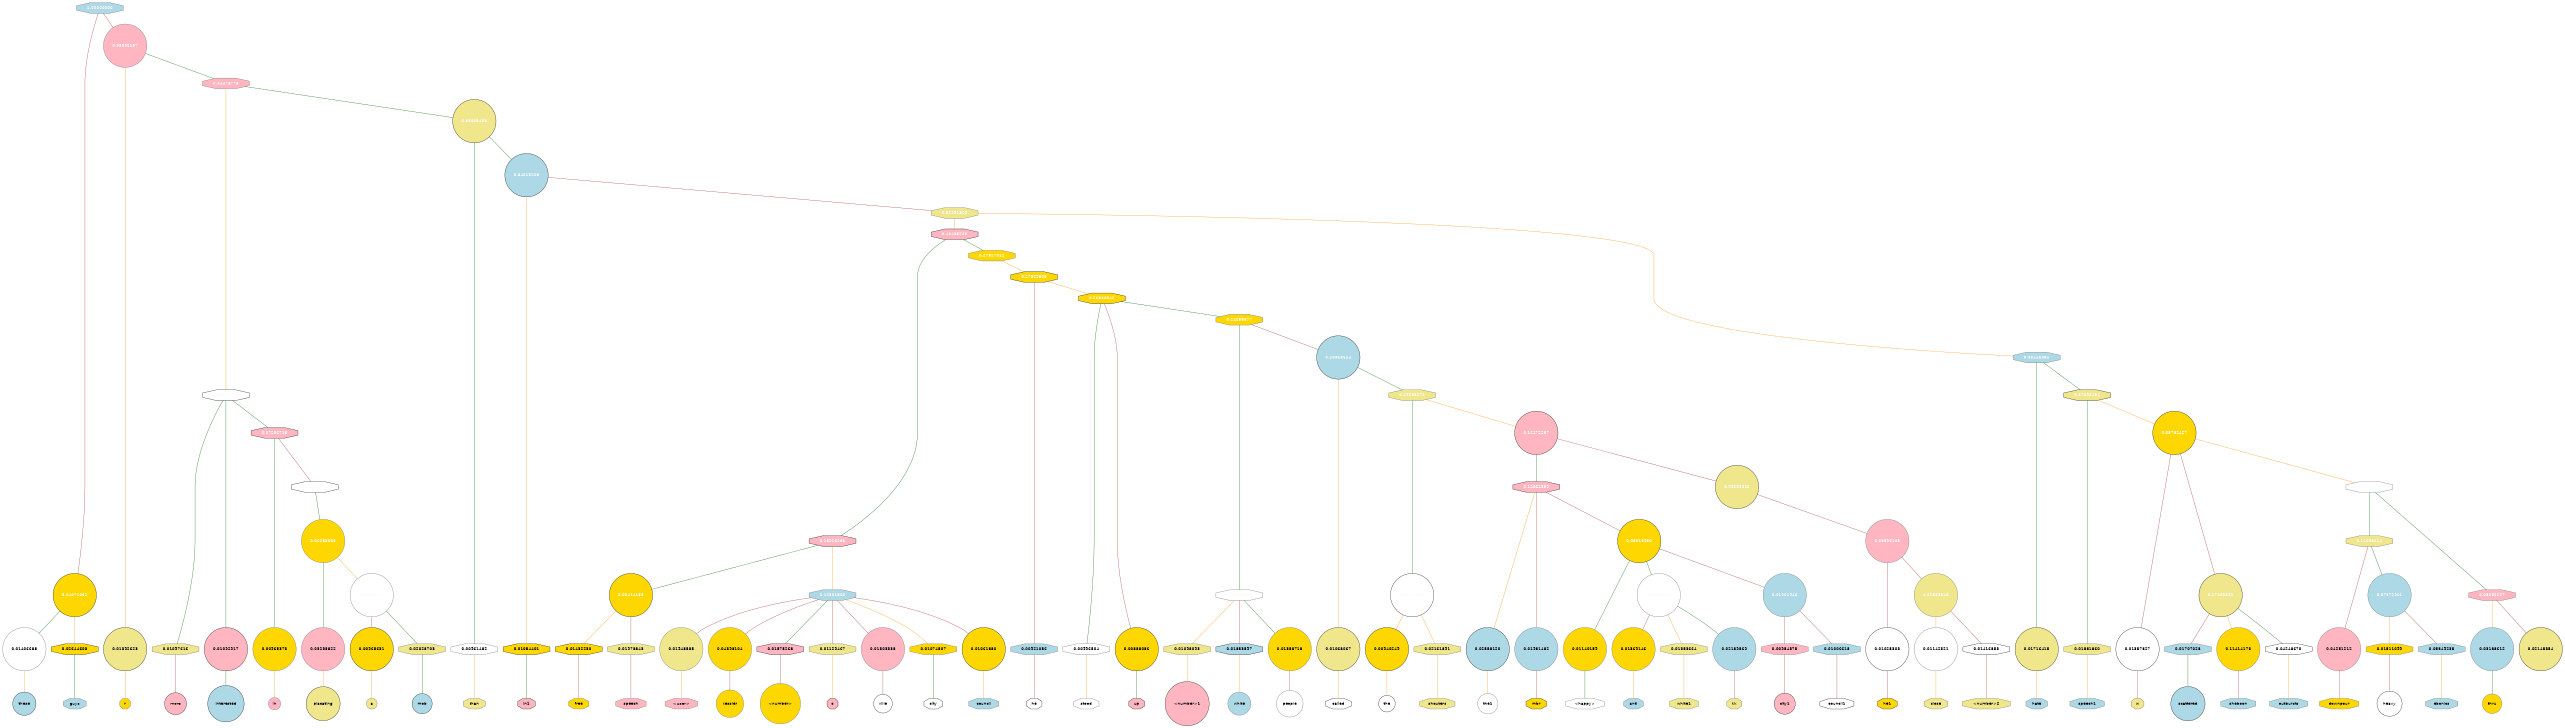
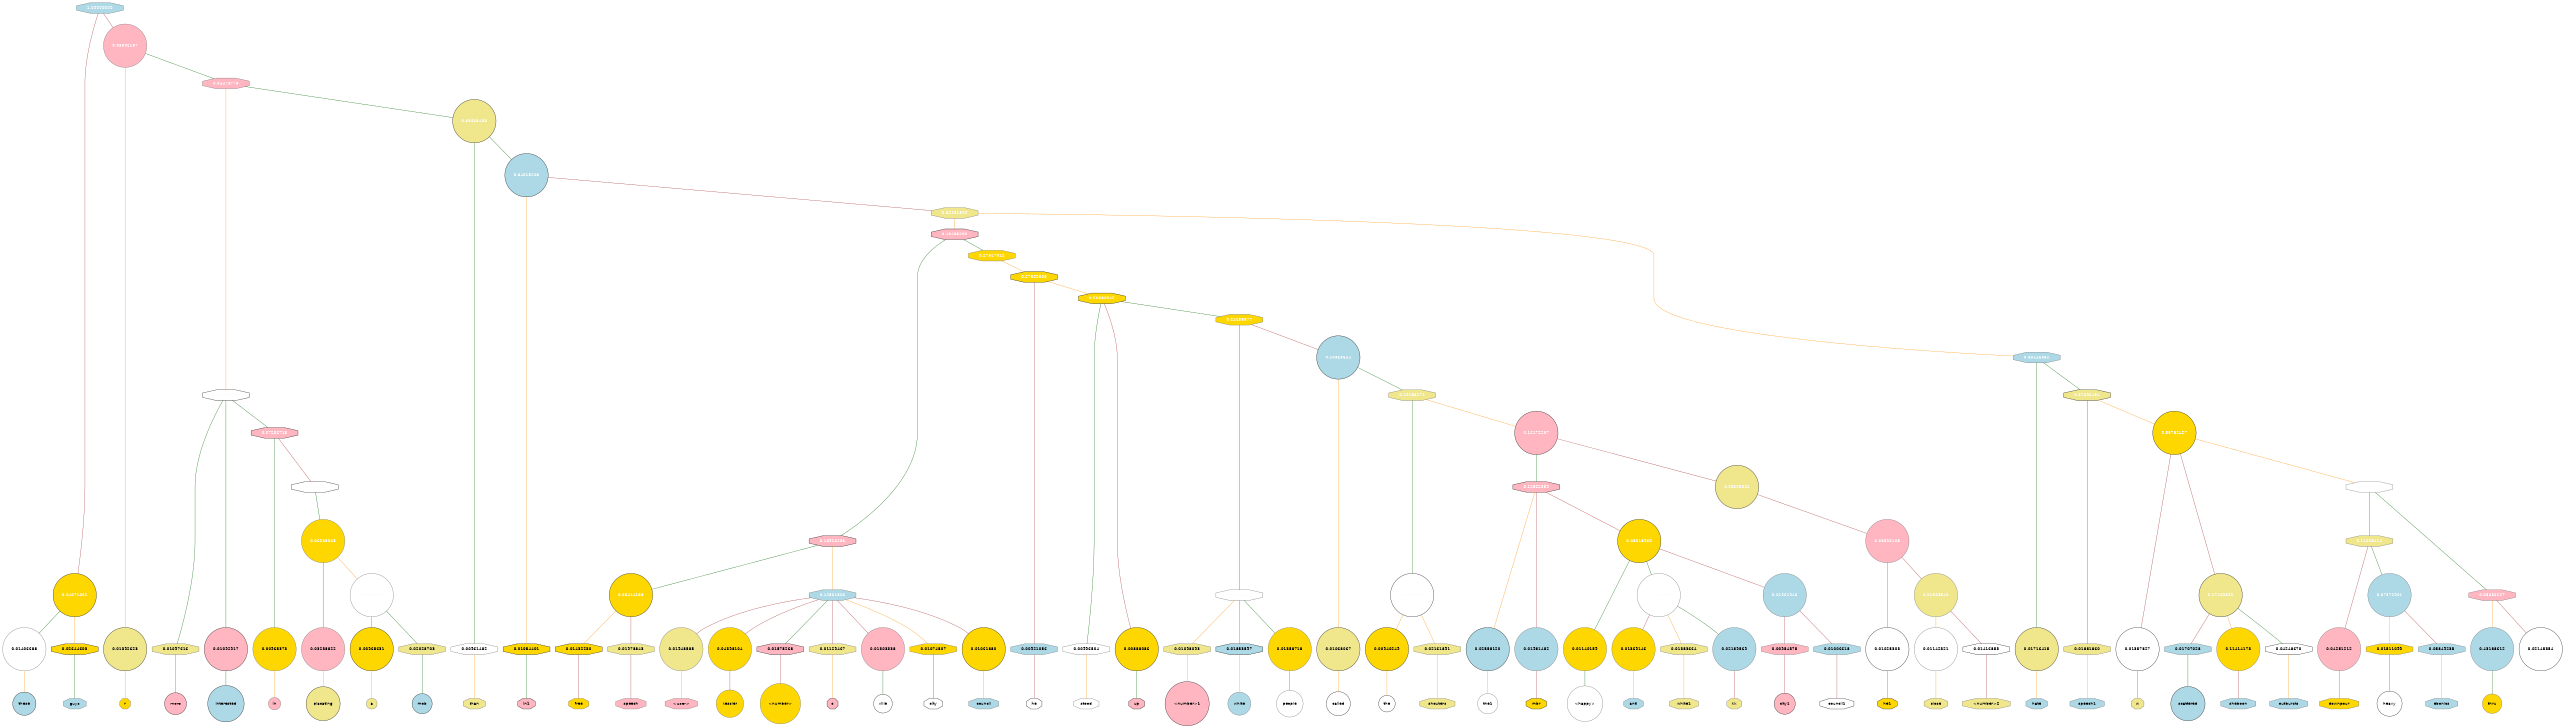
(2492, 649) -> (2492, 649)
(2541, 649) -> (2541, 649)
(883, 683) -> (883, 683)
(1338, 704) -> (1338, 704)
(1585, 704) -> (1585, 704)
